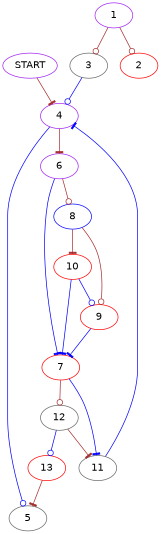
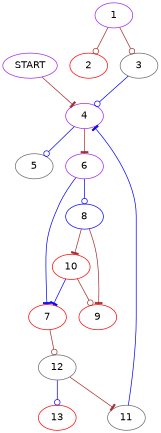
(65, 189) -> (85, 189)
(100, 261) -> (98, 264)
(85, 290) -> (83, 290)
(81, 341) -> none
(88, 413) -> none
(38, 491) -> none
